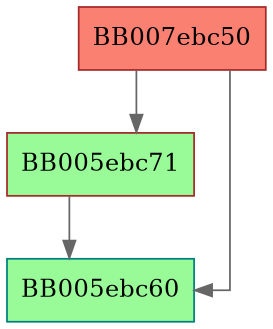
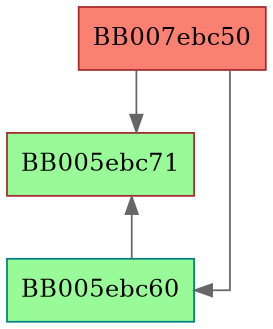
(69, 218) -> (132, 236)
